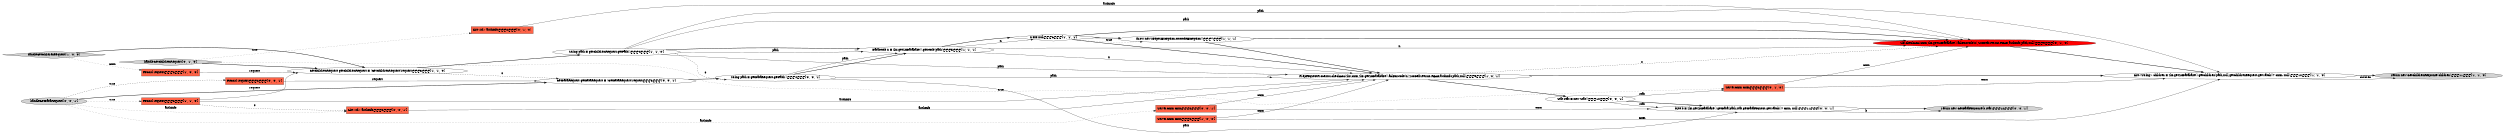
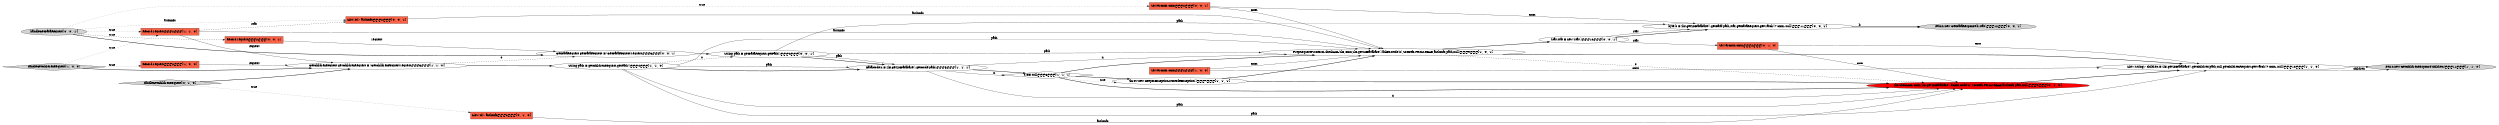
none -> (110, 50)
(112, 64) -> (112, 65)
(969, 92) -> none
(255, 105) -> (254, 24)
(706, 121) -> (702, 5)
